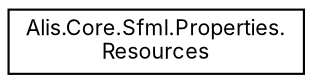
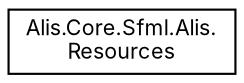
(156, 42) -> (122, 42)
